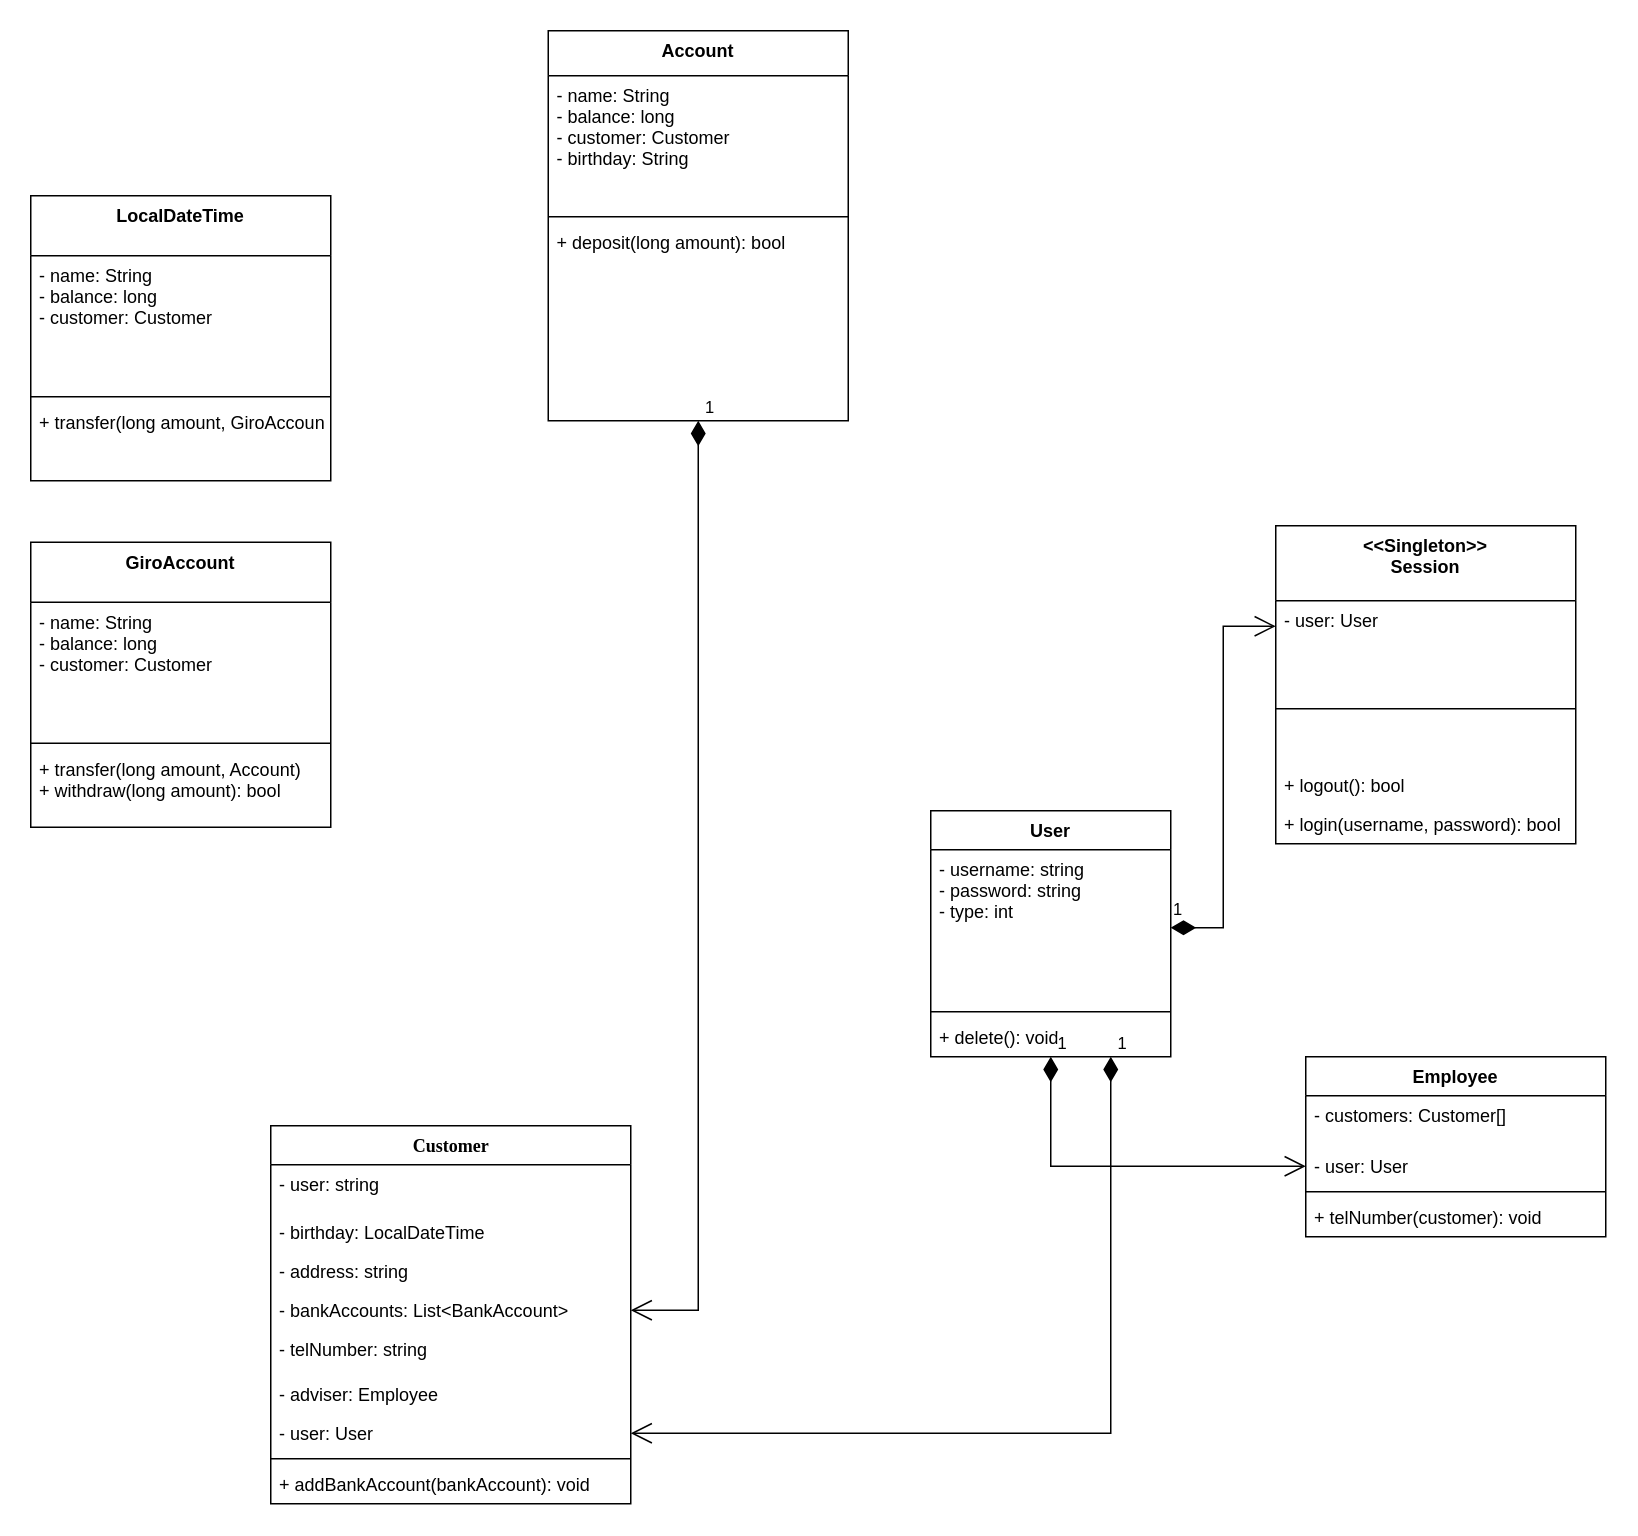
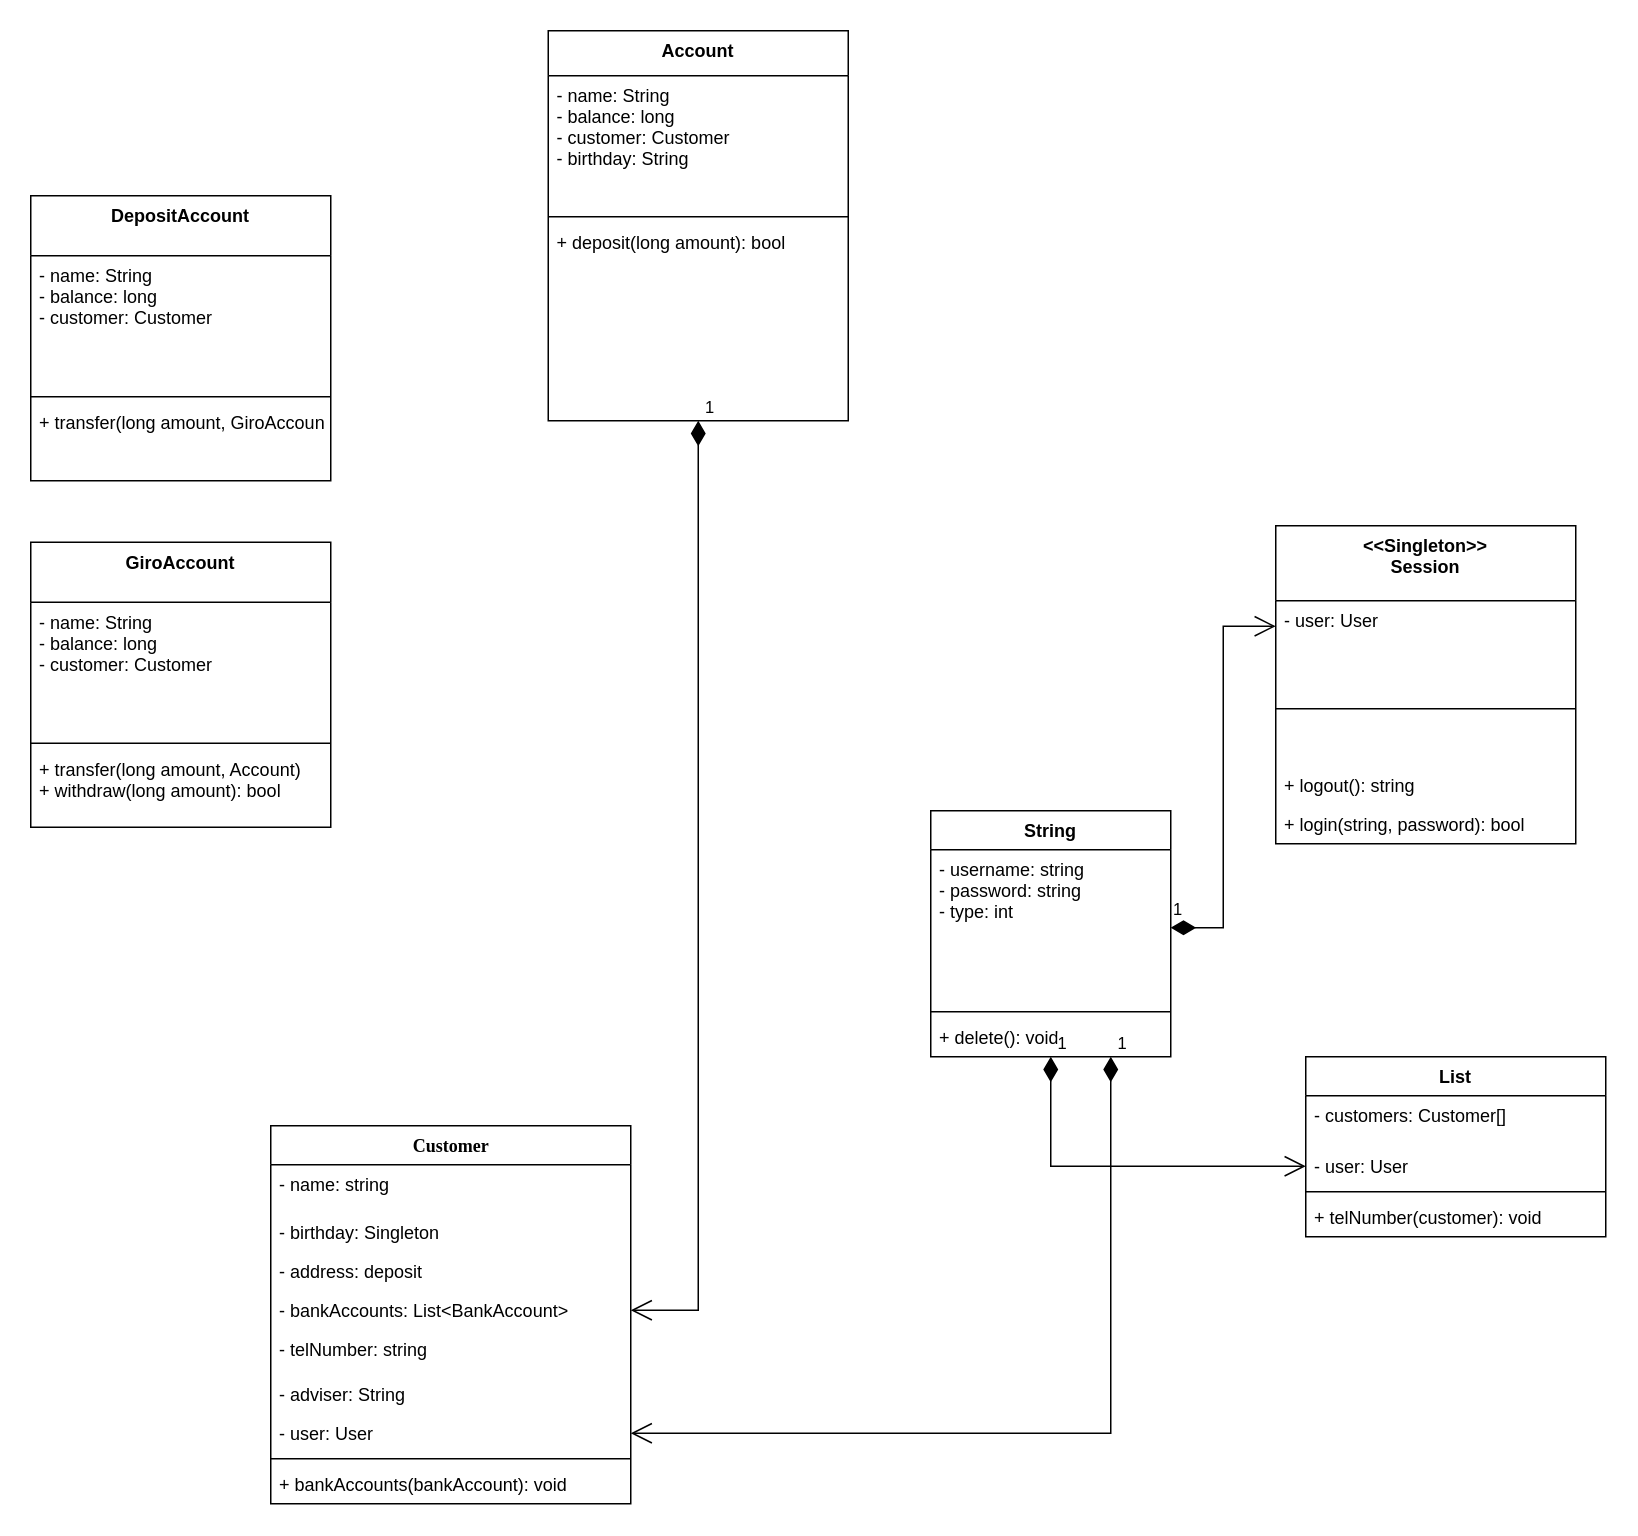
(180, 216) -> (180, 216)
(1353, 786) -> (1363, 786)
(1432, 825) -> (1419, 825)
(1050, 831) -> (1050, 831)
(1455, 1077) -> (1455, 1077)
(341, 1186) -> (341, 1186)
(392, 1234) -> (372, 1234)
(355, 1272) -> (360, 1272)
(363, 1395) -> (353, 1395)
(446, 1485) -> (436, 1485)
